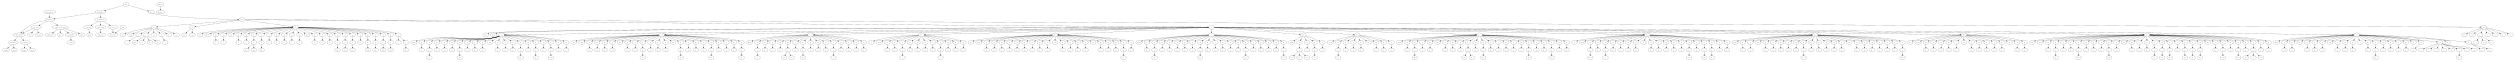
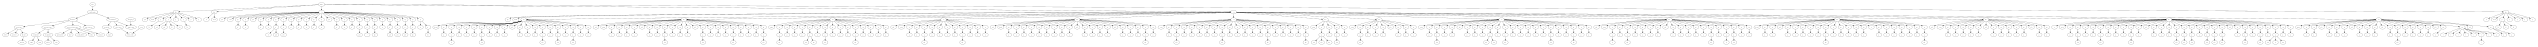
(151, 12) -> none
(50, 15) -> (80, 23)
(28, 31) -> (21, 31)
(101, 31) -> (131, 23)
(71, 38) -> (88, 31)
